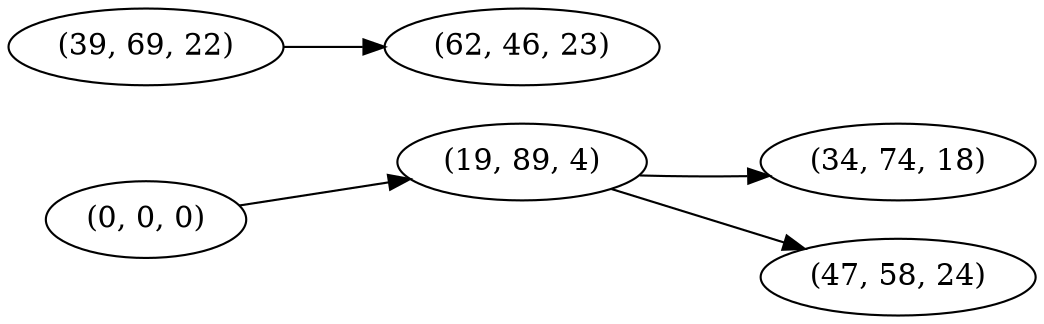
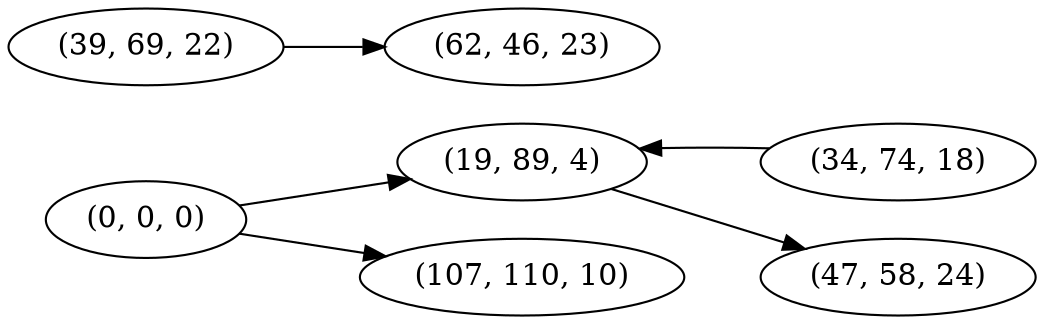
(694, 176) -> (715, 148)
none -> (522, 277)
